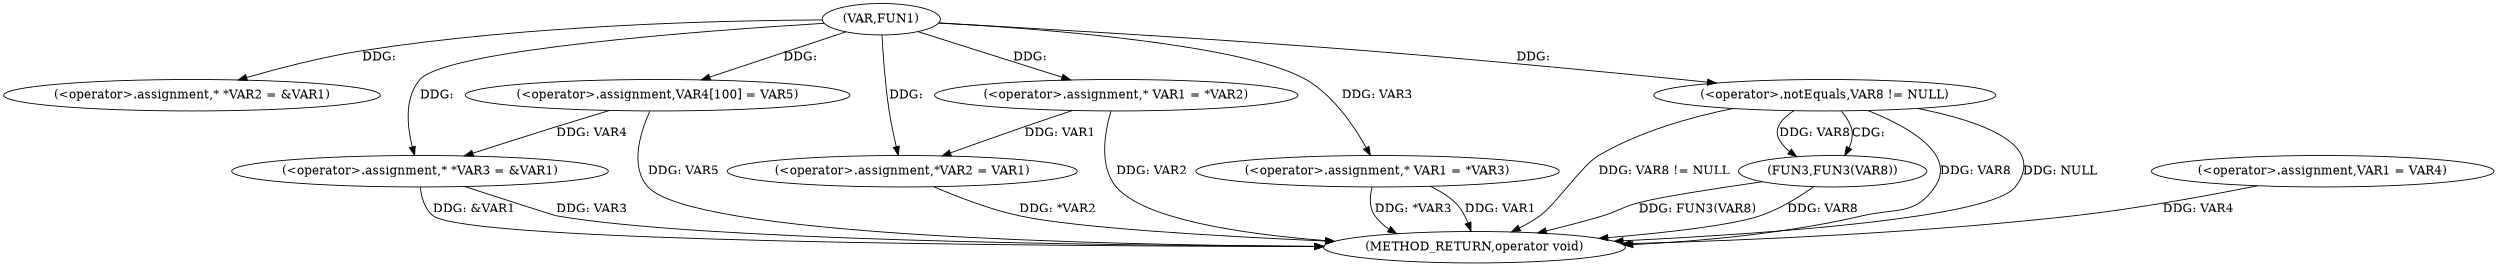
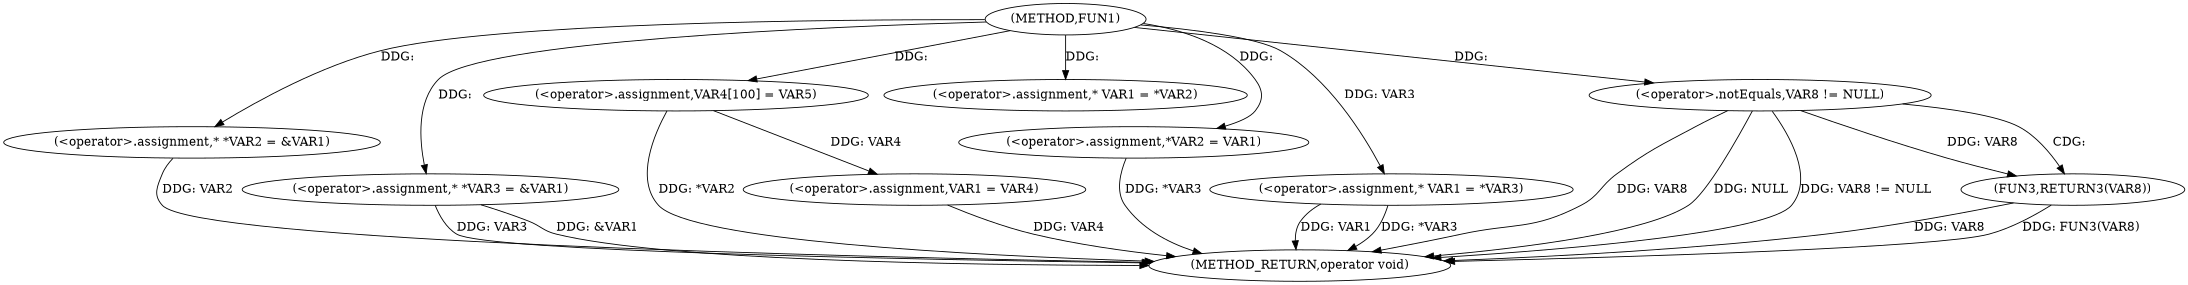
(881, 19) -> (1066, 19)
(541, 131) -> (791, 141)
(1011, 131) -> none
(684, 171) -> (697, 190)
(1833, 171) -> (2073, 190)
(1058, 209) -> (1163, 190)
(1178, 218) -> (443, 240)
